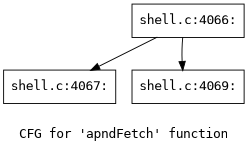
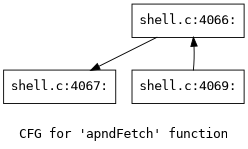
(182, 49) -> (194, 58)
